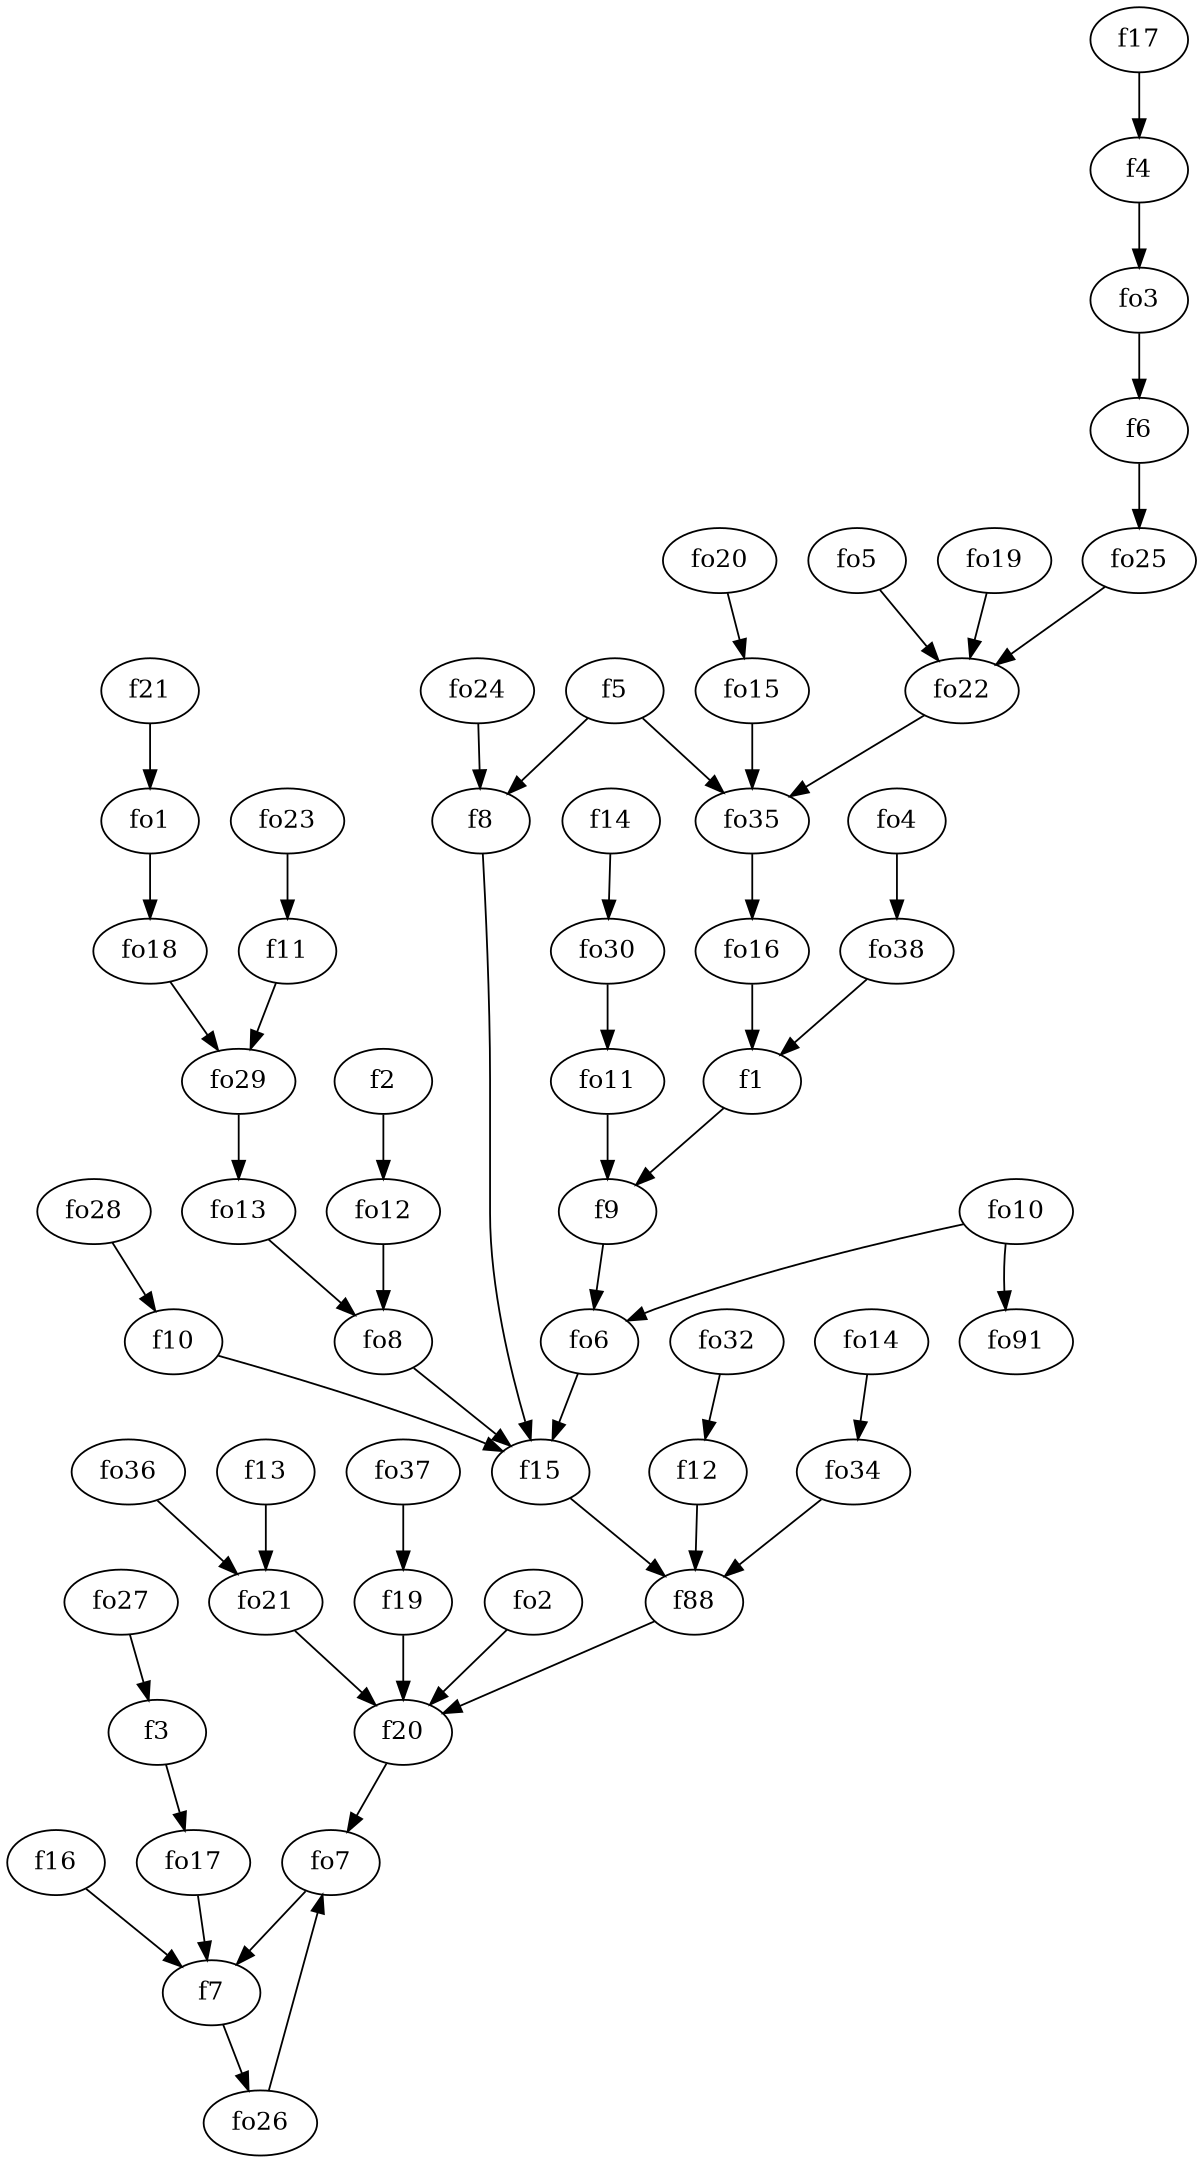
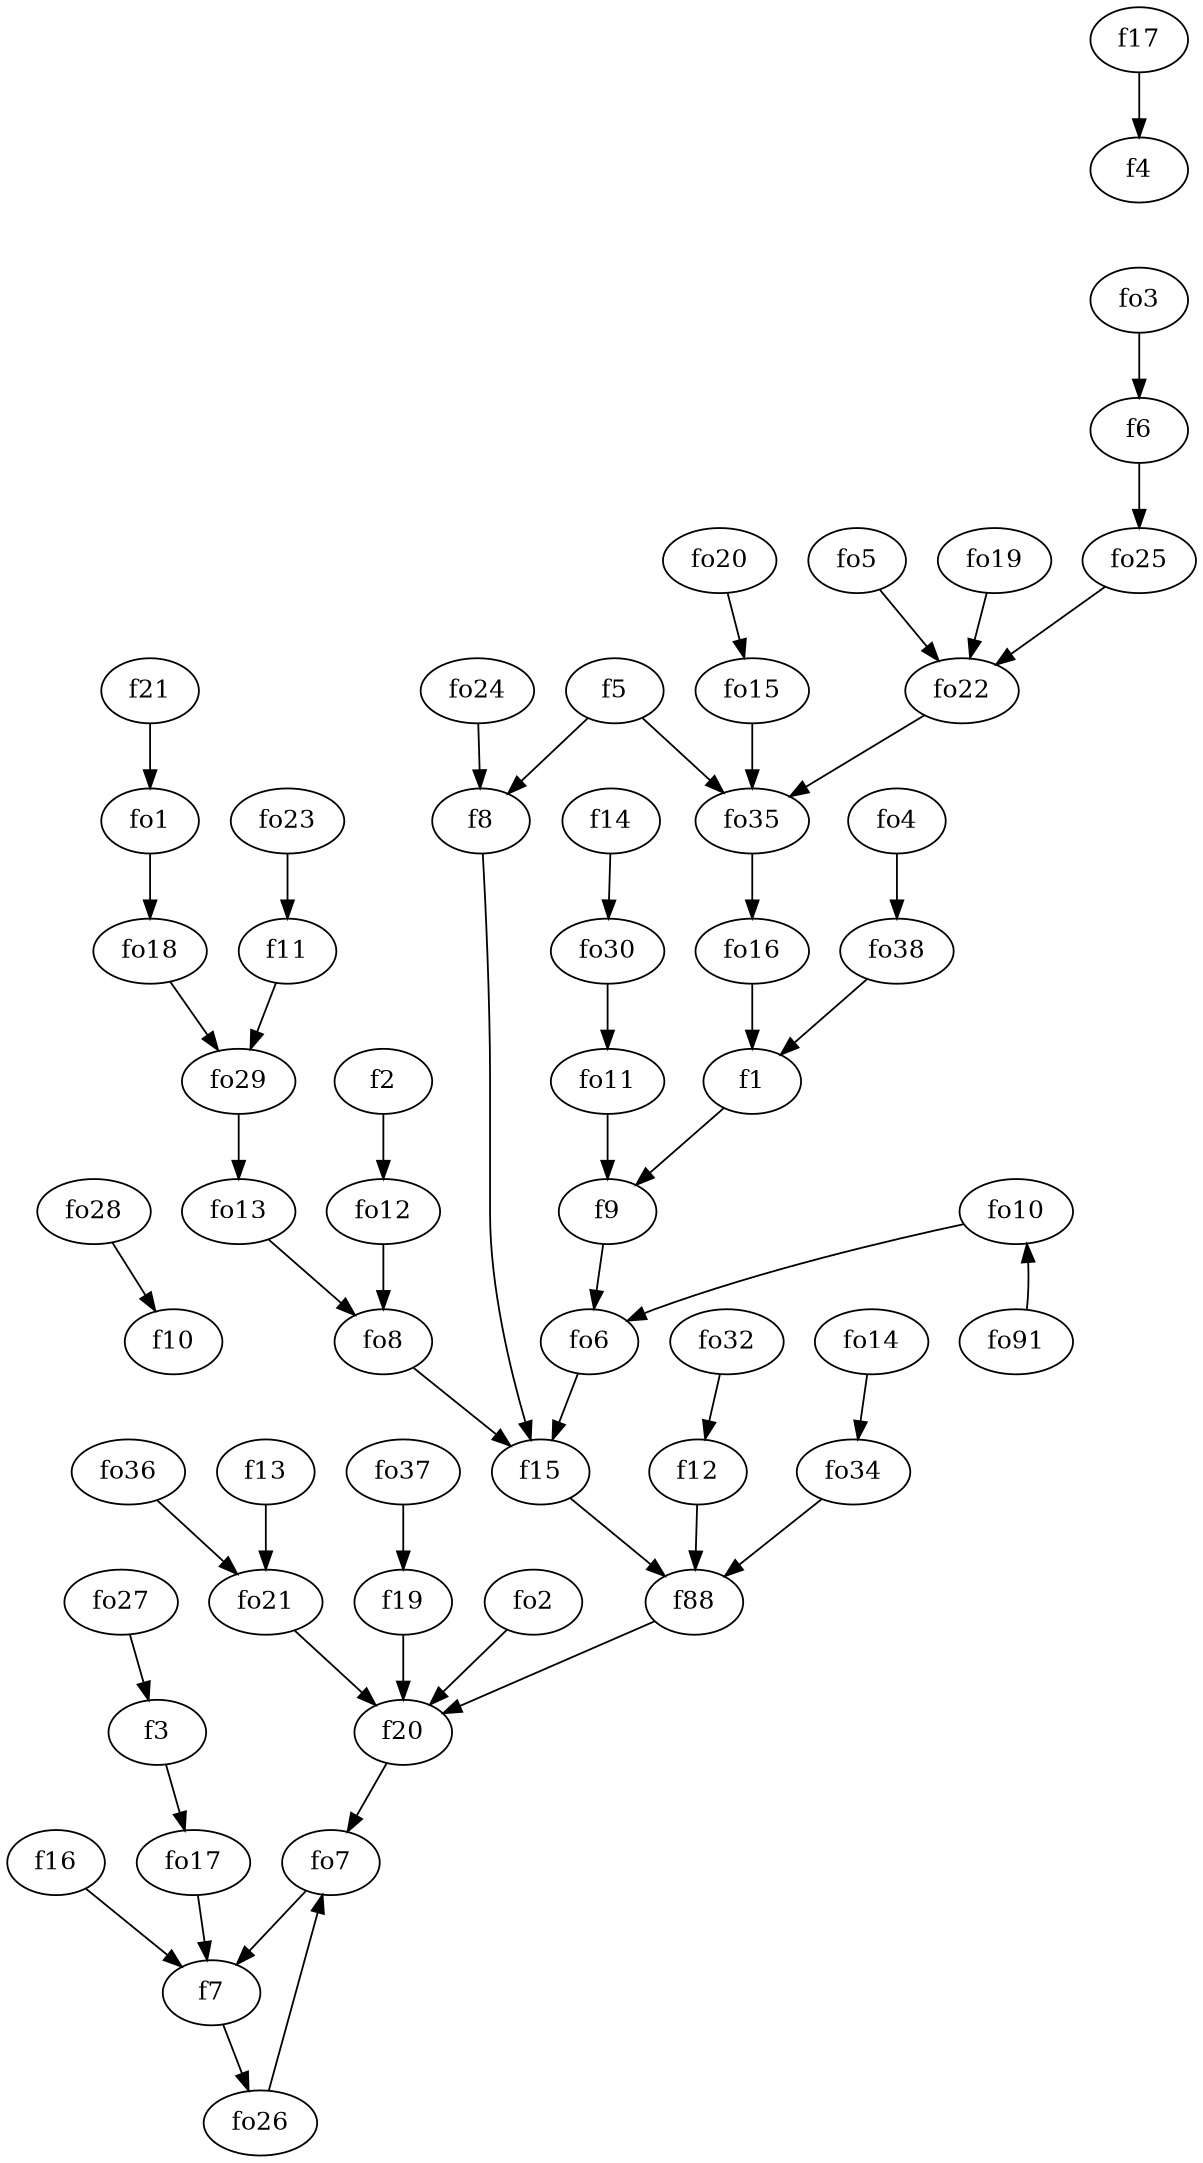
(1139, 226) -> none
(1004, 1268) -> (1028, 1286)
(353, 1396) -> none
